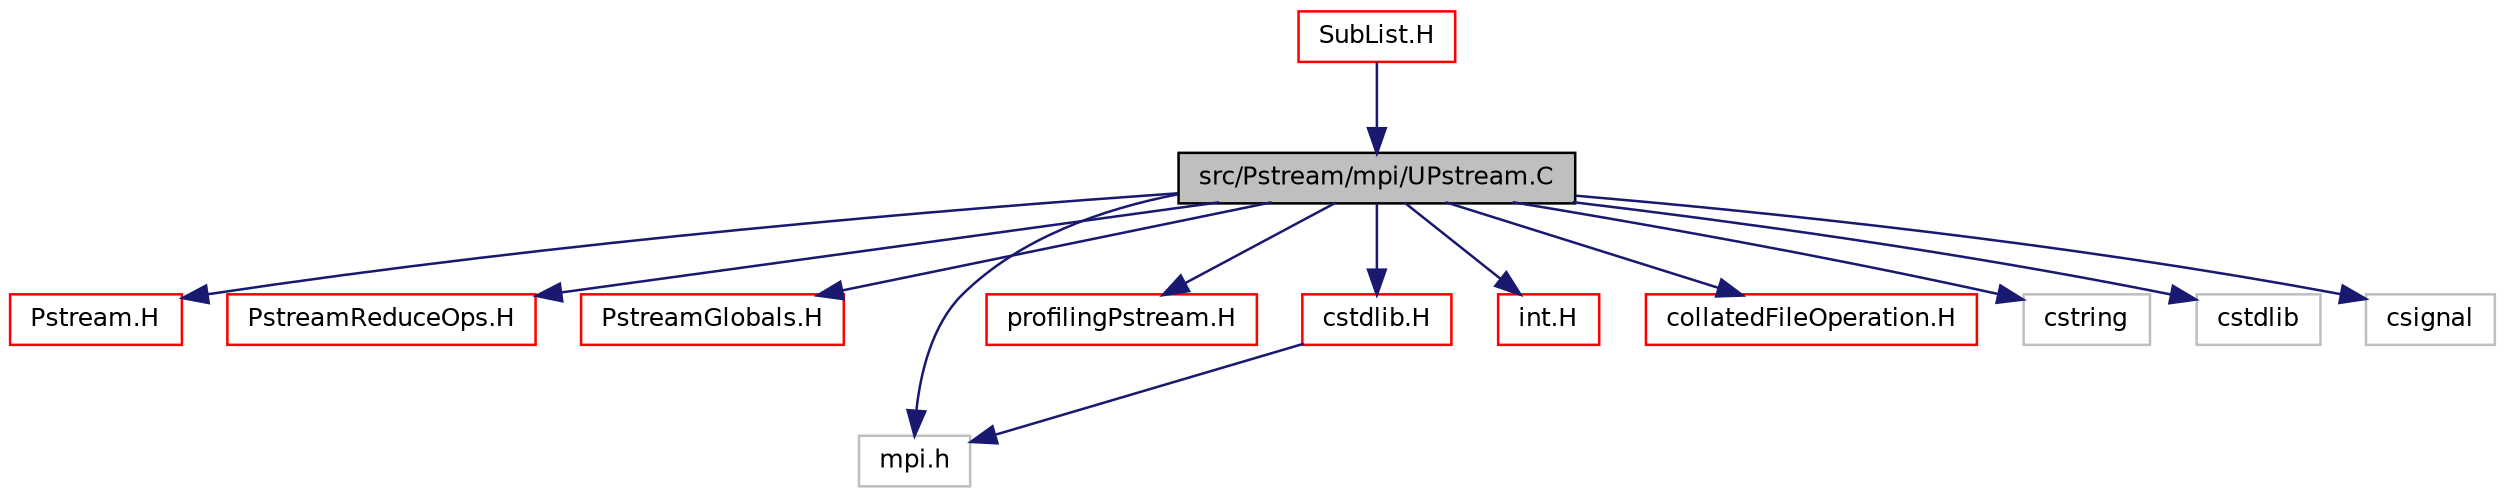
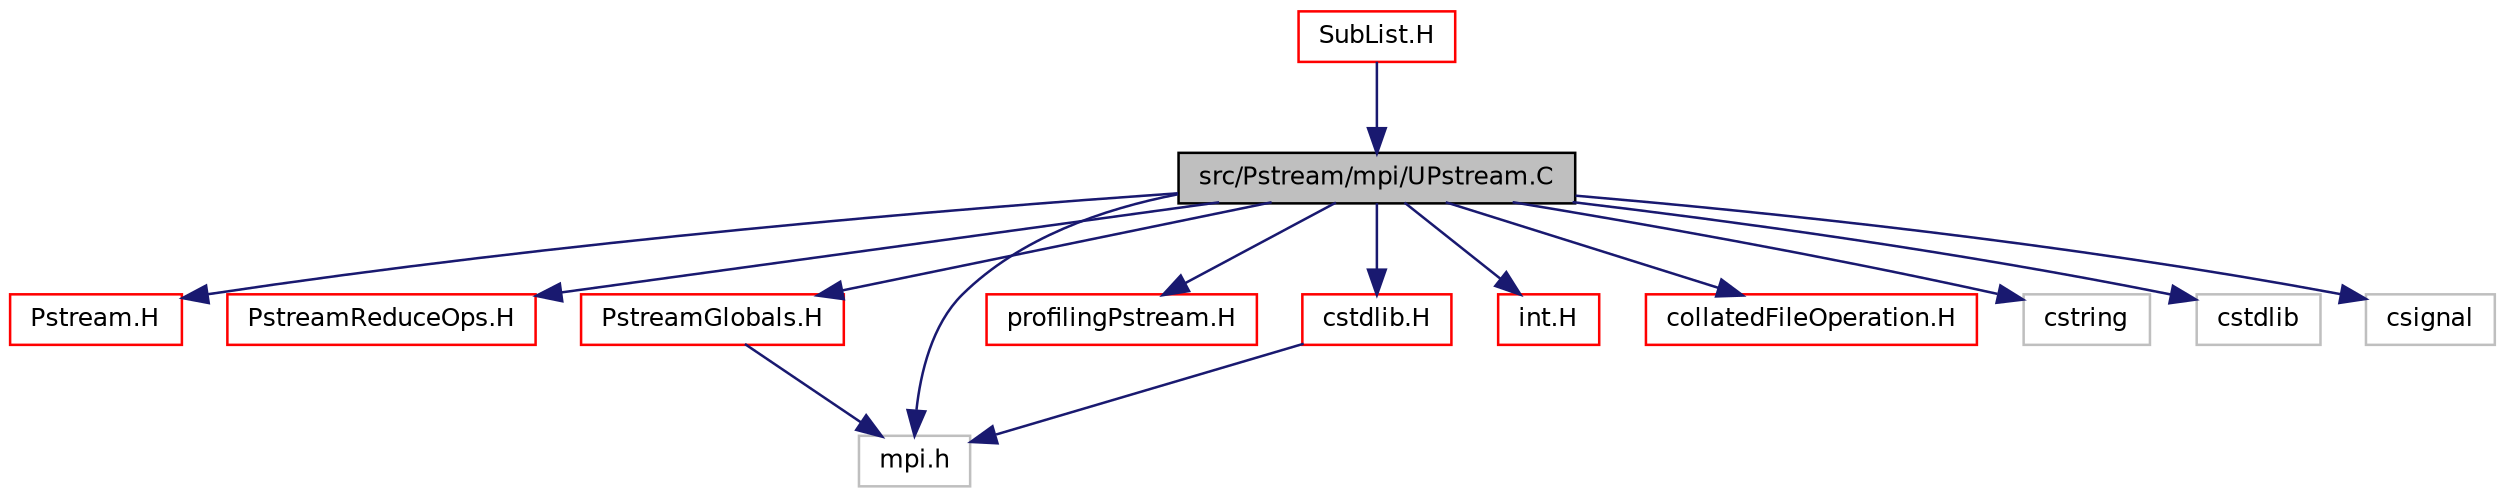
none -> (803, 383)
